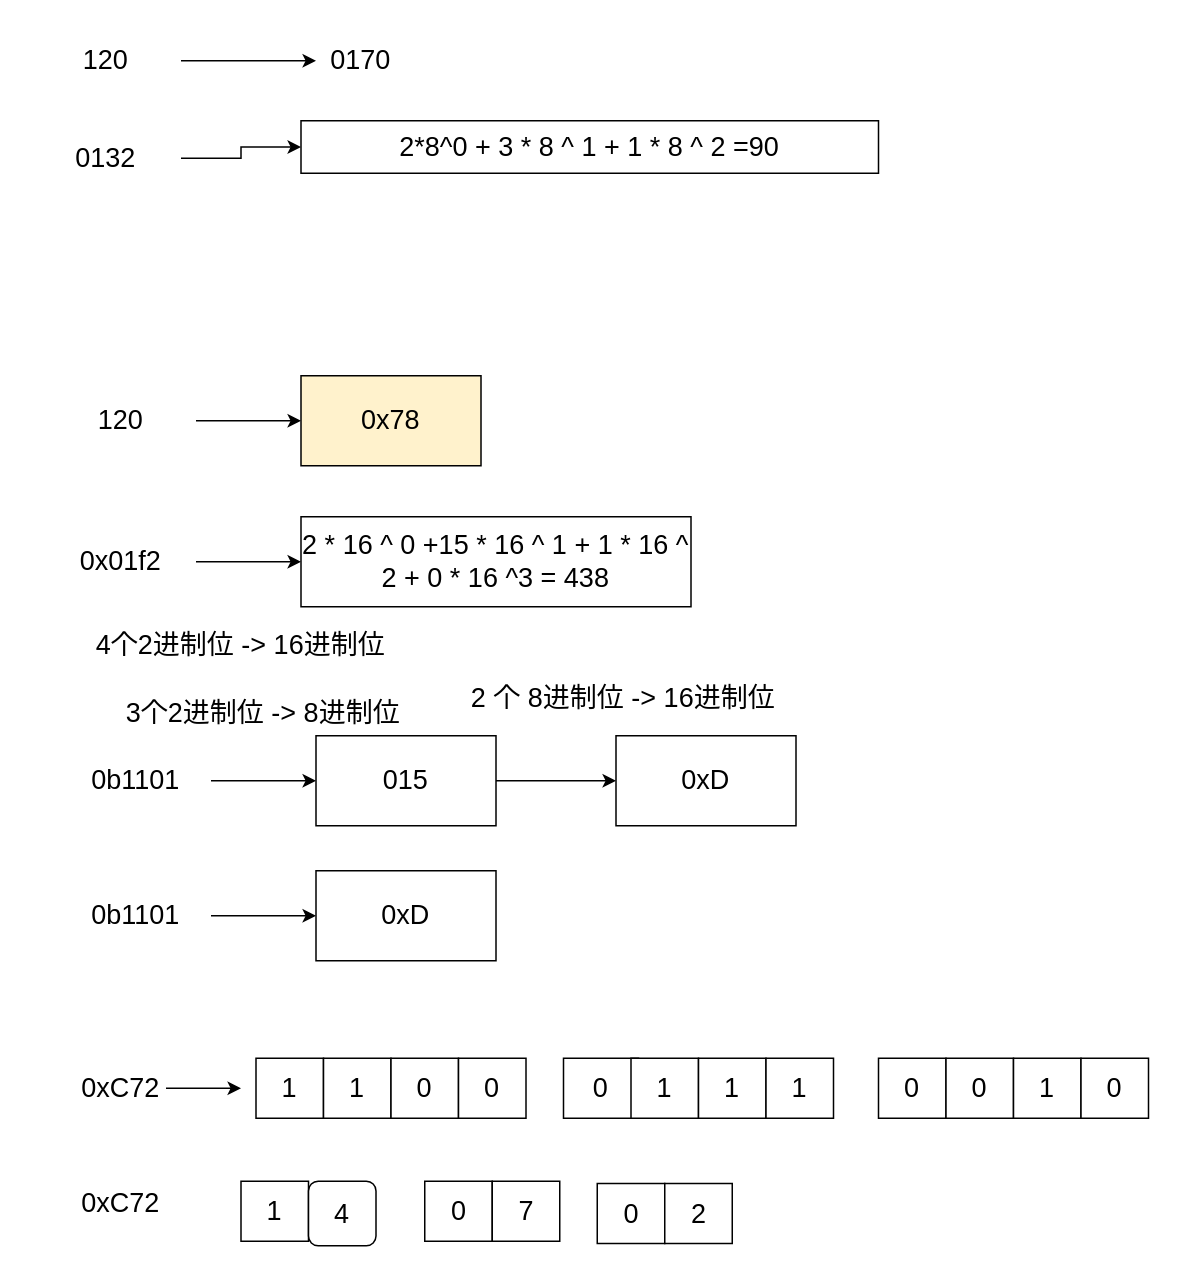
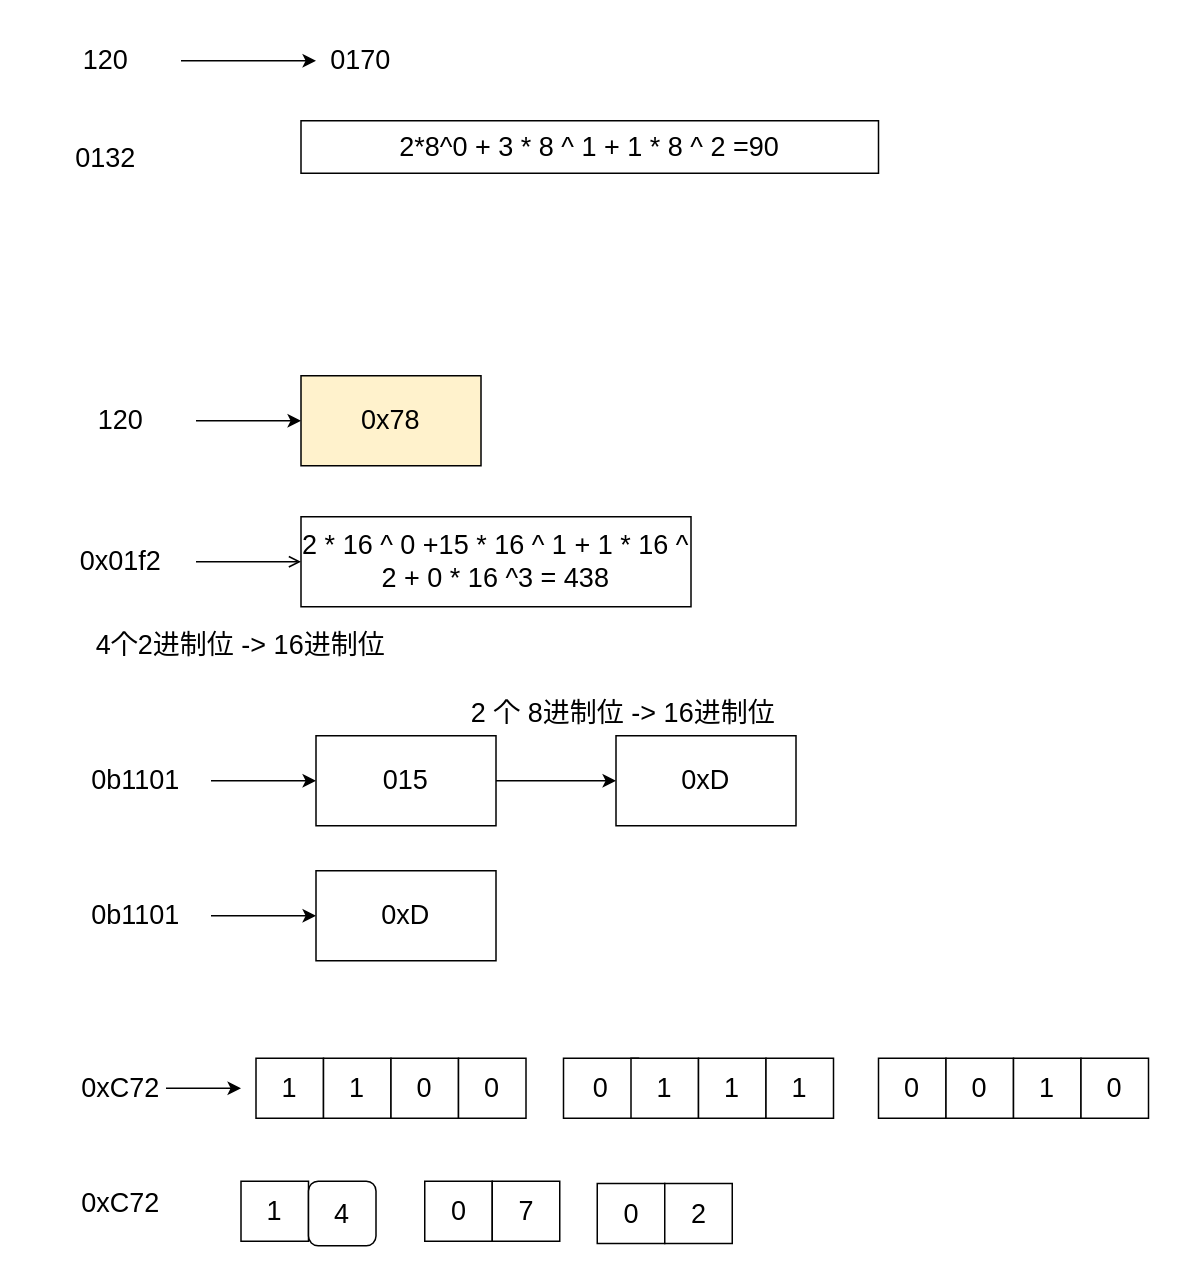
(241, 158) -> none
(289, 562) -> (291, 562)
(623, 698) -> (623, 713)
(263, 713) -> none
